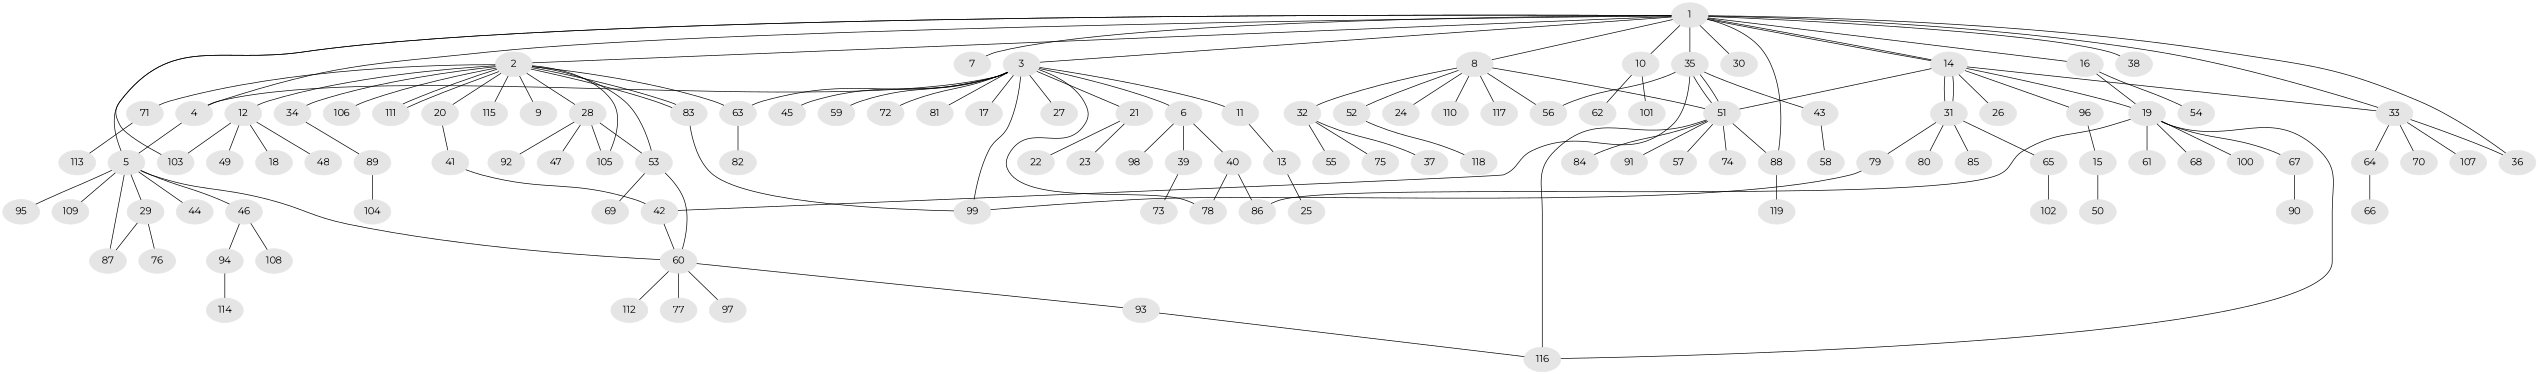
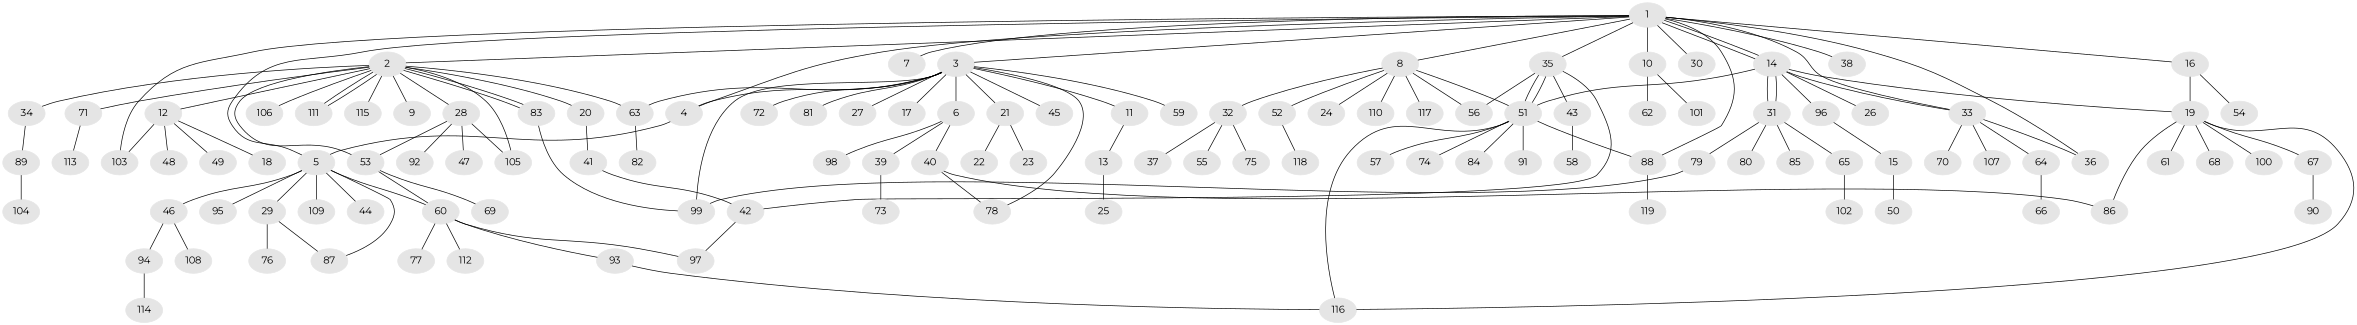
(669, 236) -> (721, 236)
